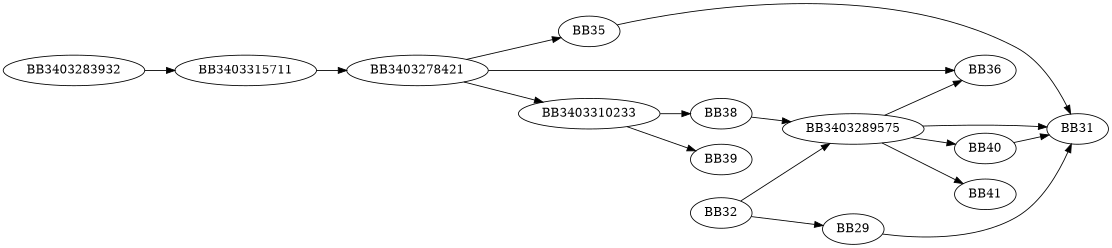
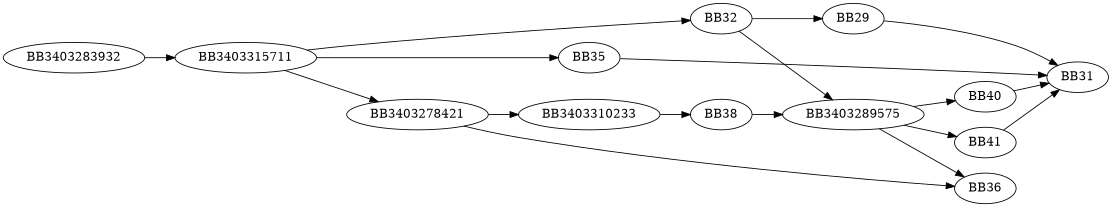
none -> (494, 33)
(509, 50) -> (433, 58)
(981, 125) -> (1028, 112)
(721, 160) -> none
